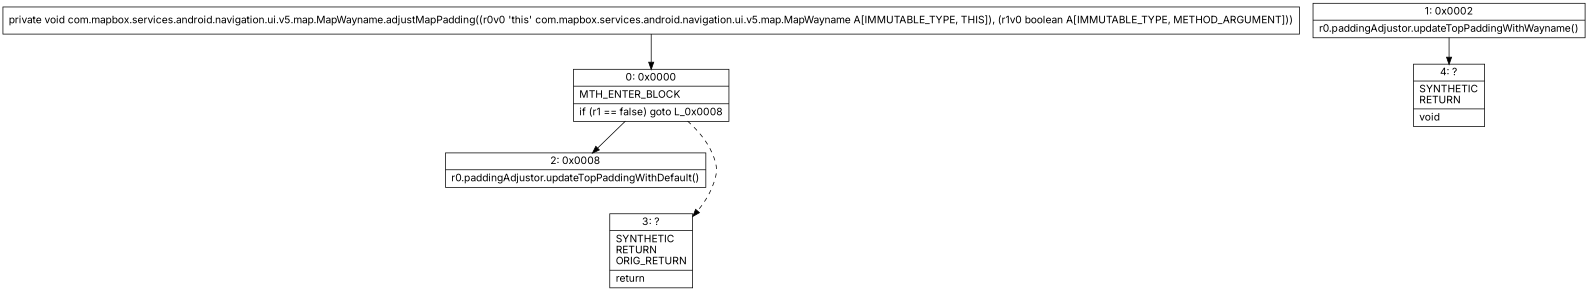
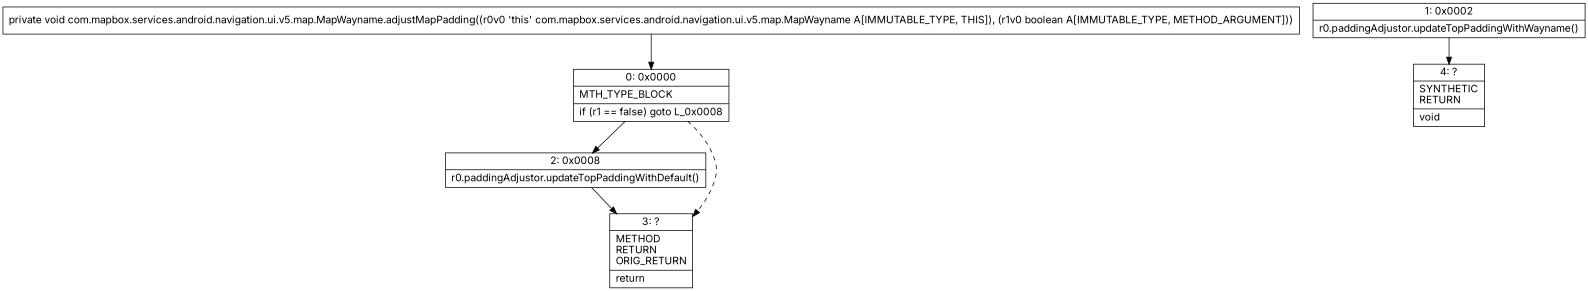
(630, 95) -> (626, 95)
none -> (601, 198)
(645, 239) -> (638, 239)
